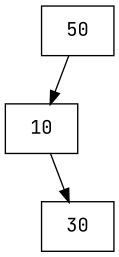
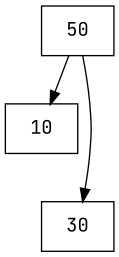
(57, 171) -> (91, 122)
